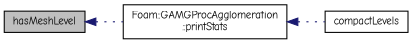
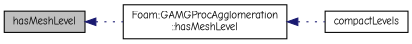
(205, 22) -> (205, 22)
